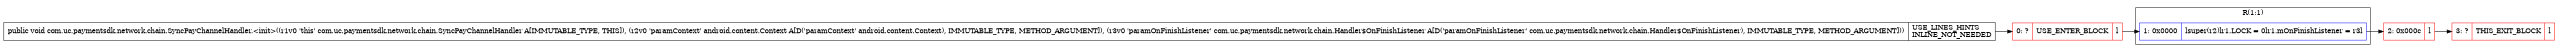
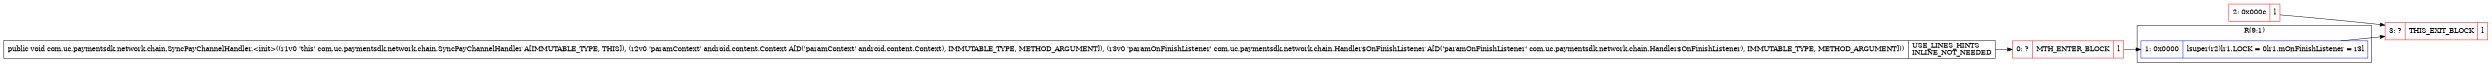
(2253, 13) -> (2254, 31)
(2072, 31) -> (2073, 49)
(2373, 32) -> (2360, 39)
